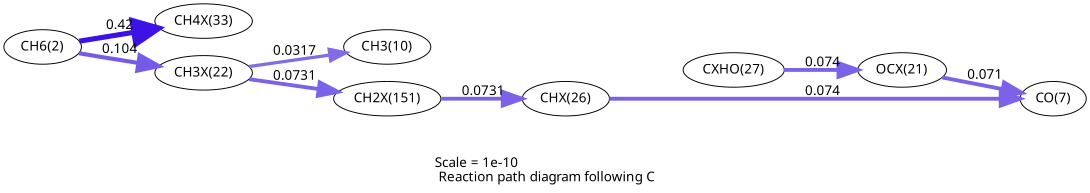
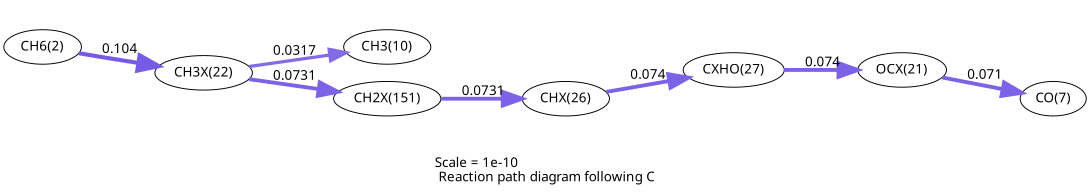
(204, 21) -> none
(805, 99) -> (638, 86)
